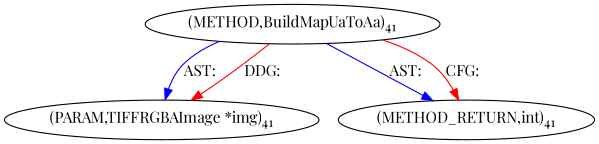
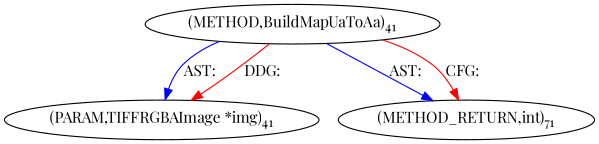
(550, 118) -> (550, 118)
